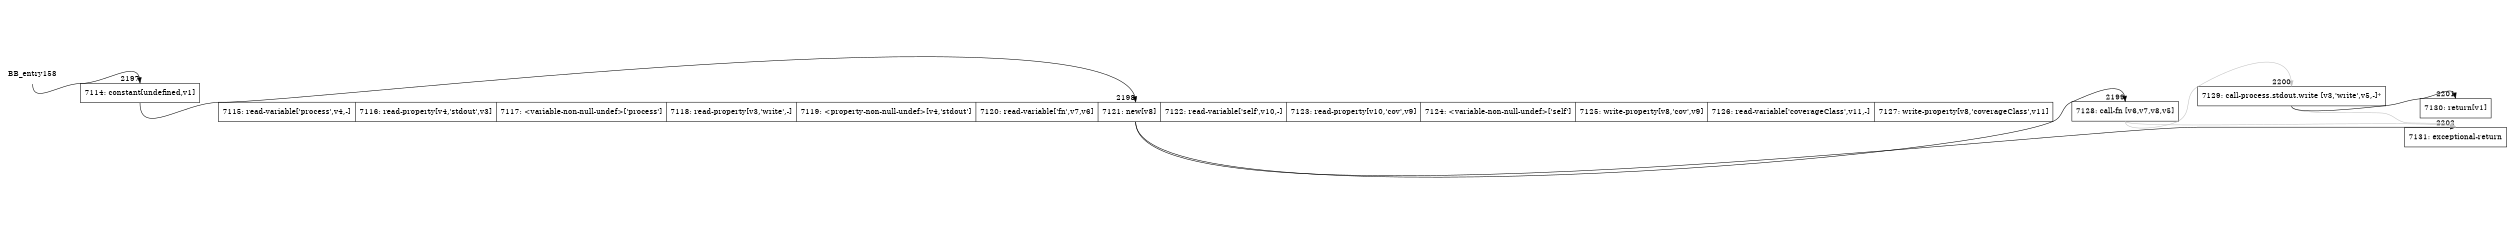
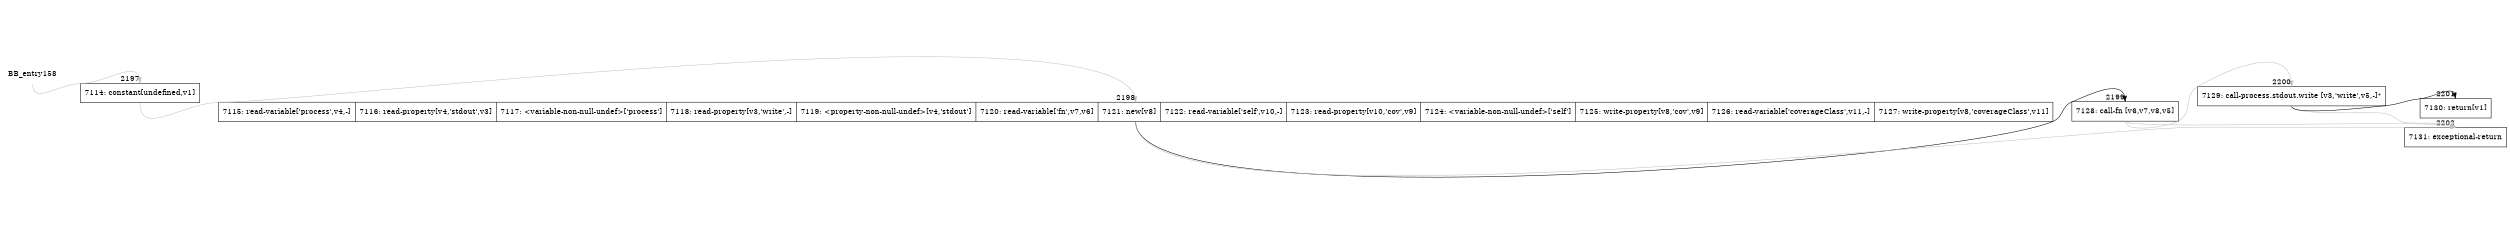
(635, 69) -> (635, 69)
(85, 83) -> (85, 83)
(1720, 162) -> (1720, 162)
